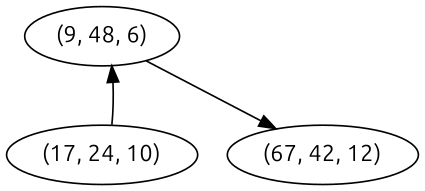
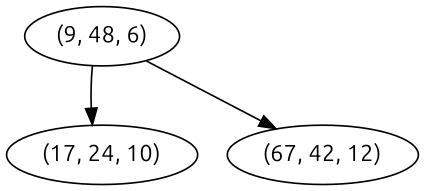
(113, 104) -> (91, 87)
